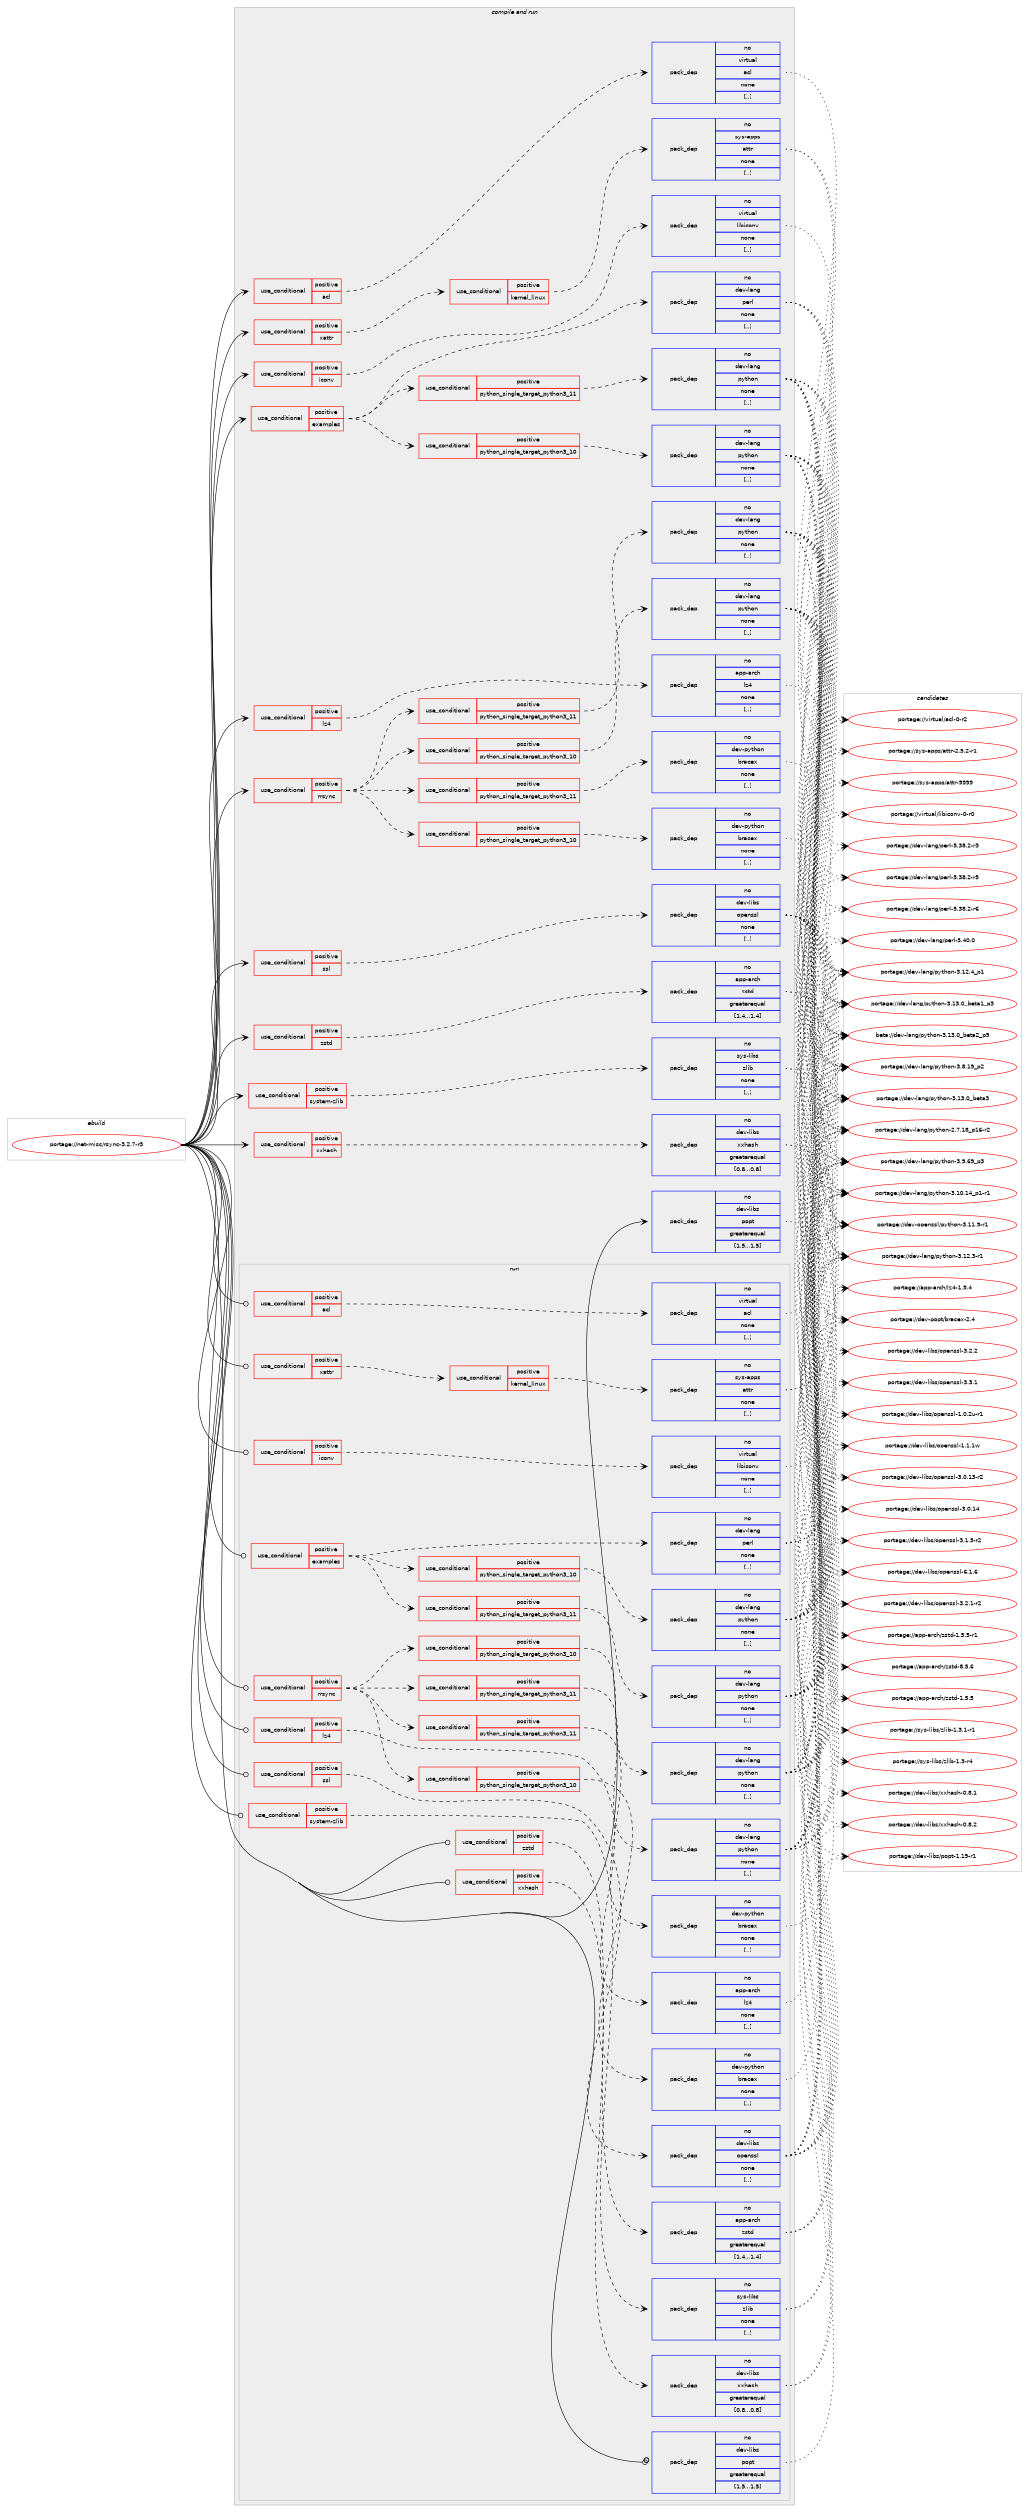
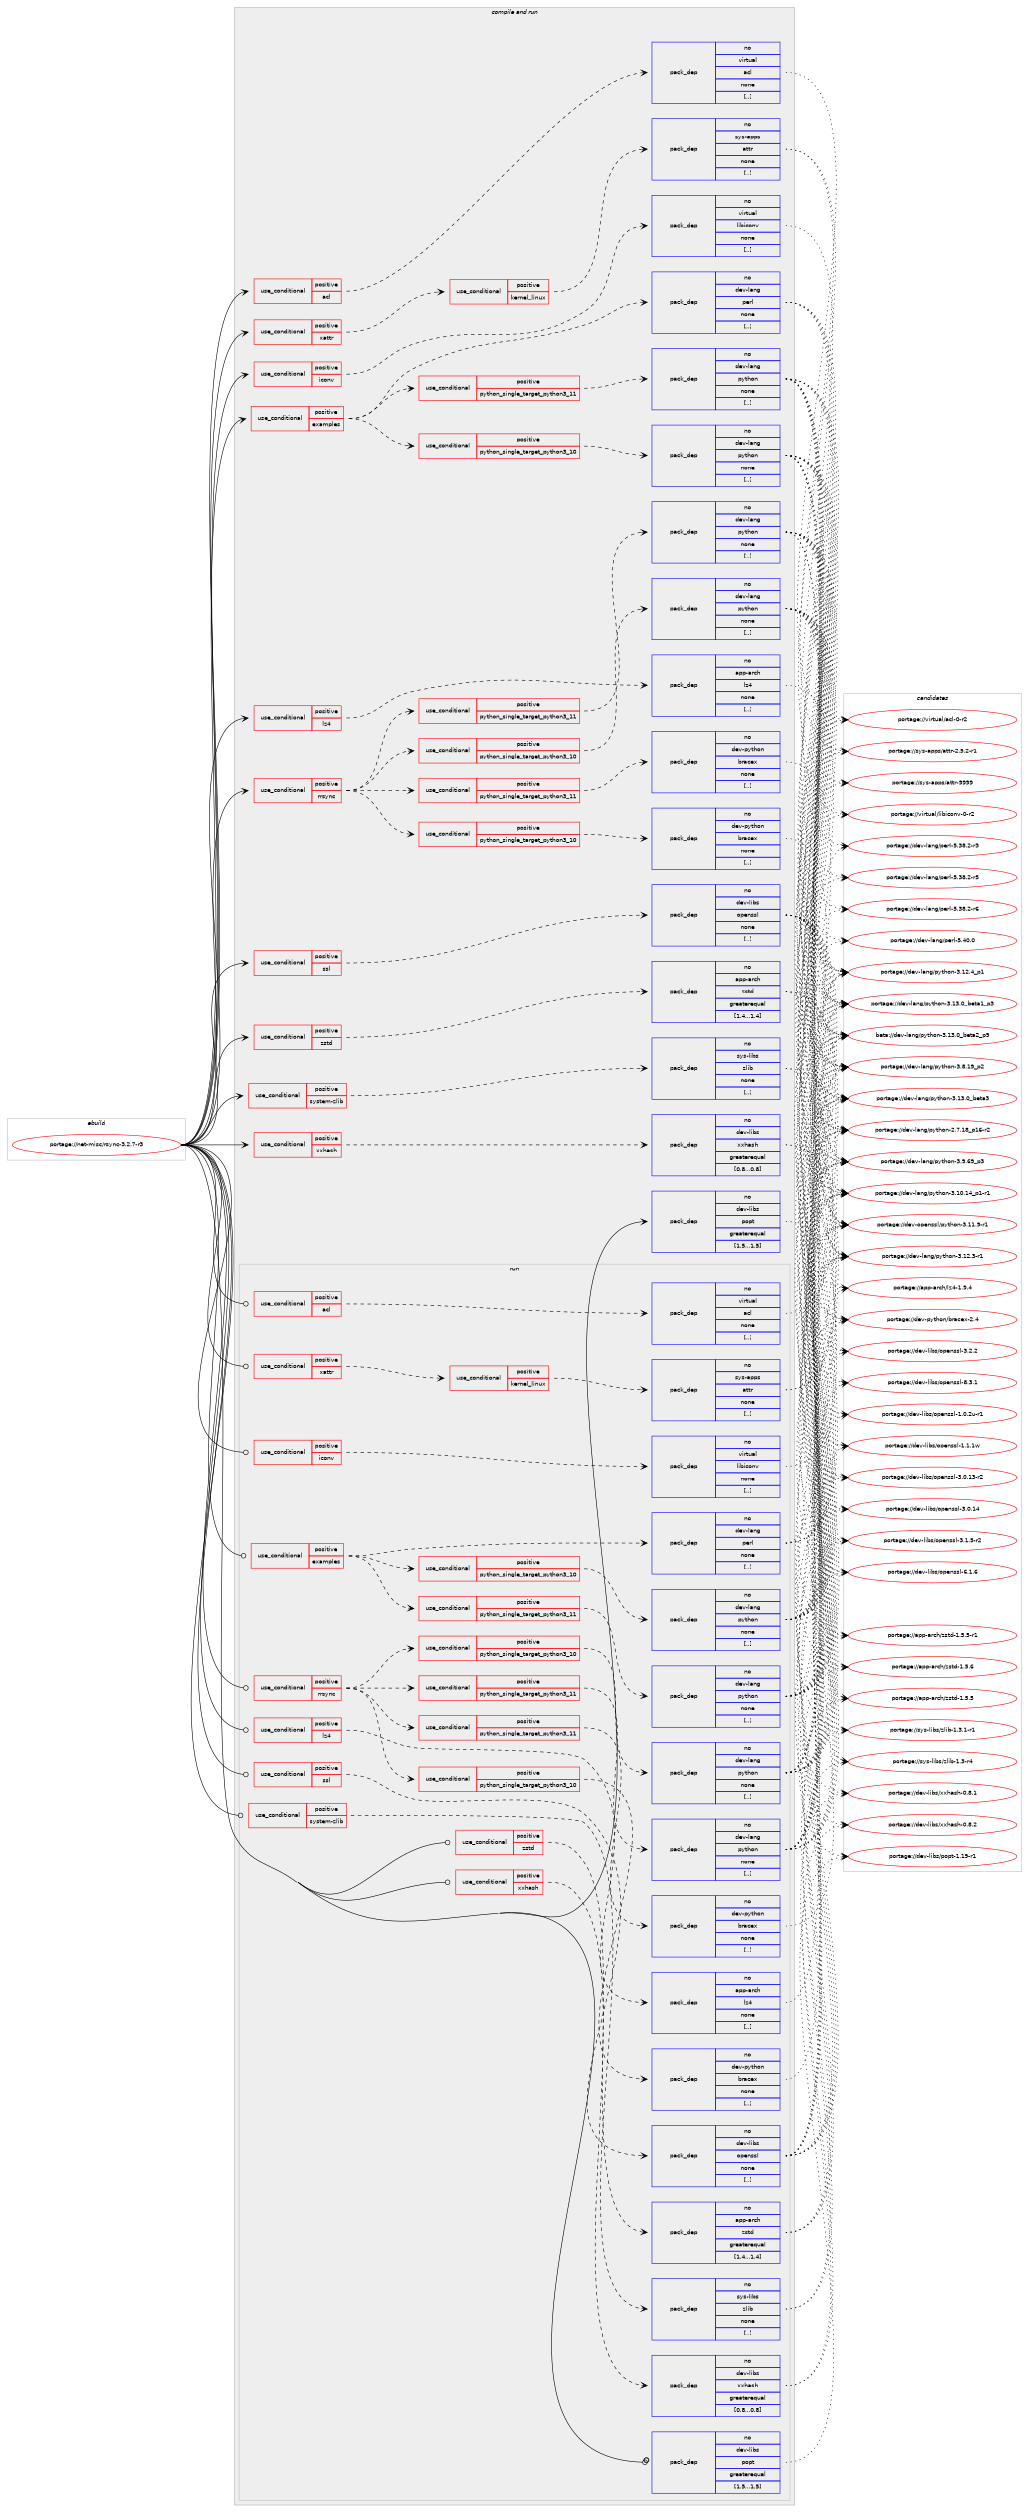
(933, 815) -> (933, 815)
(933, 1320) -> (933, 1320)
(933, 1383) -> (933, 1383)
(933, 1604) -> none
(933, 1667) -> (933, 1667)
